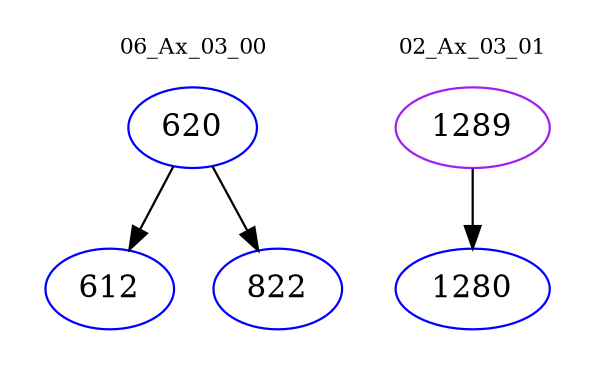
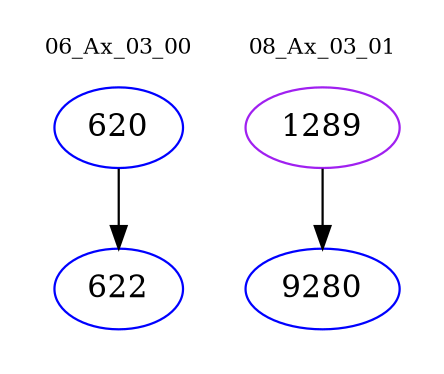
(473, 48) -> (323, 48)
(110, 289) -> none
(278, 289) -> (119, 289)
(473, 289) -> (323, 289)
